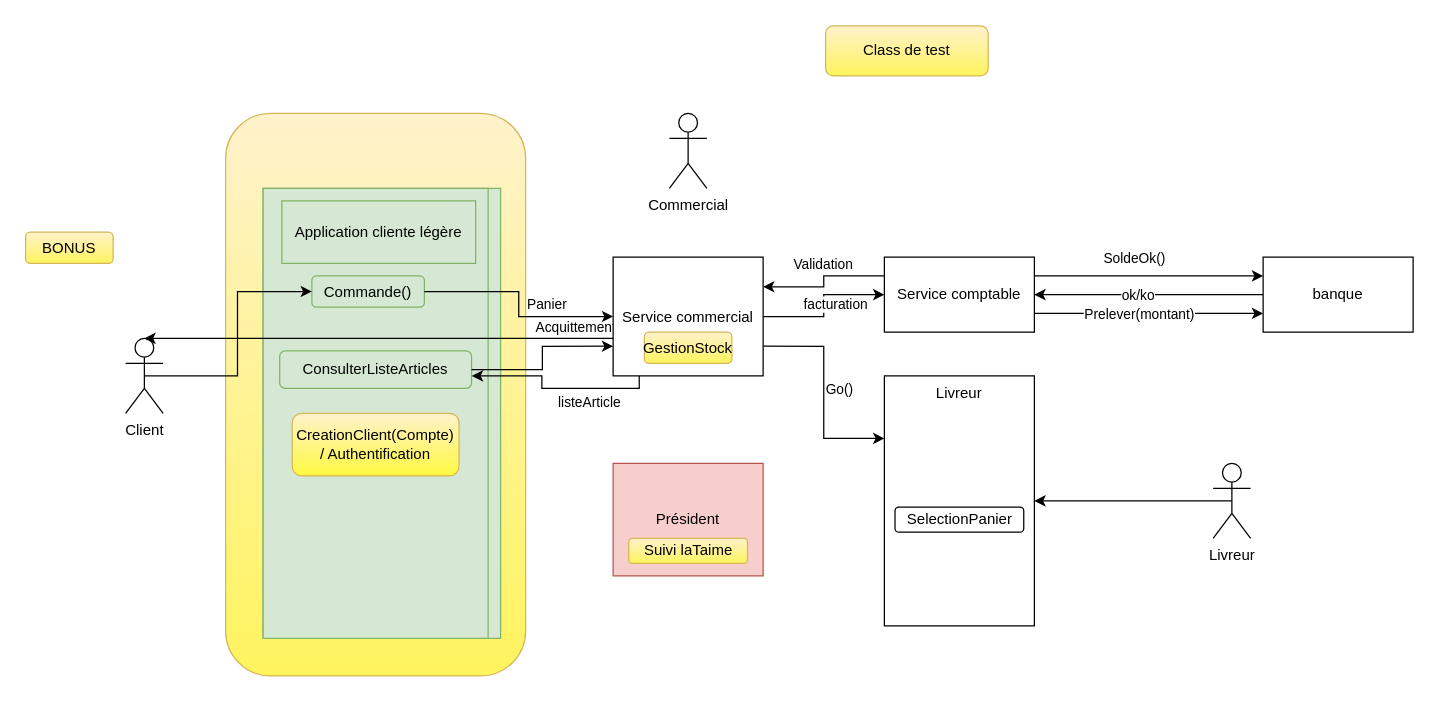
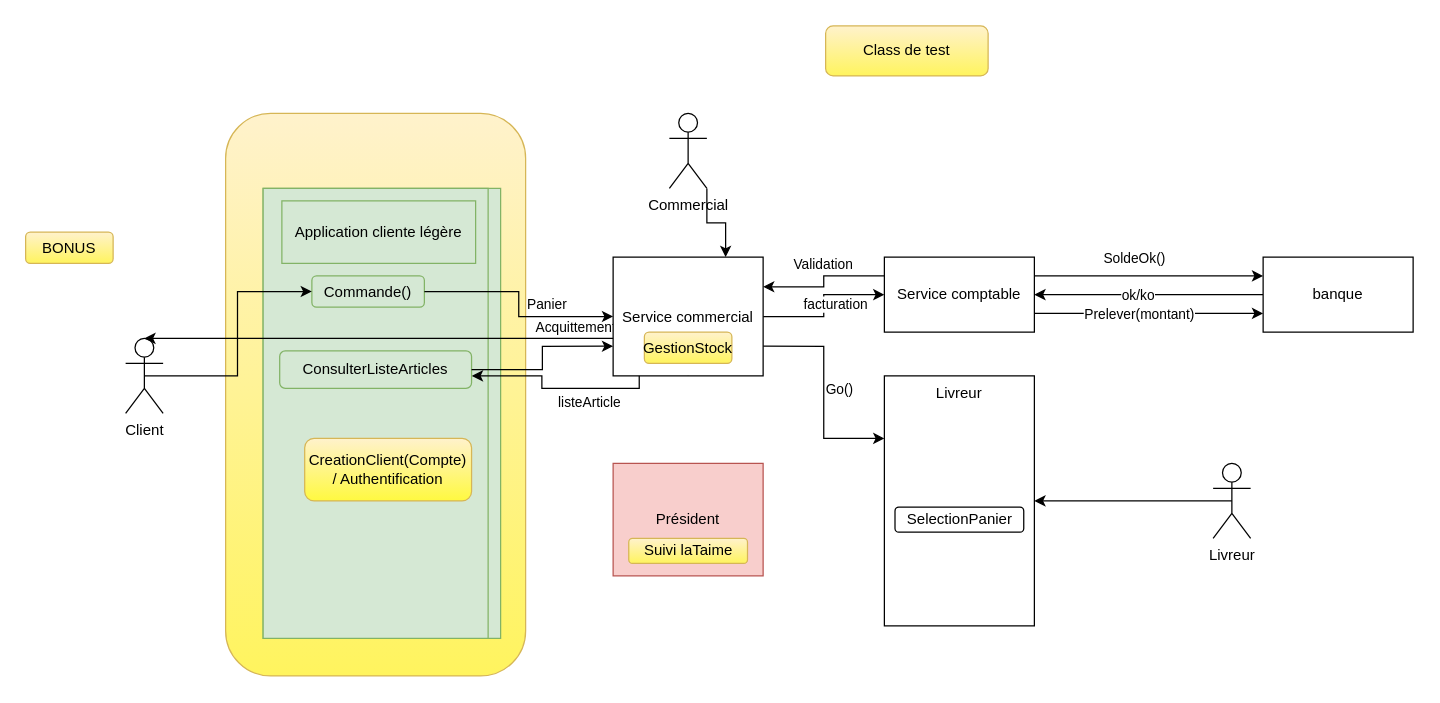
none -> (712, 223)
(376, 444) -> (388, 469)
